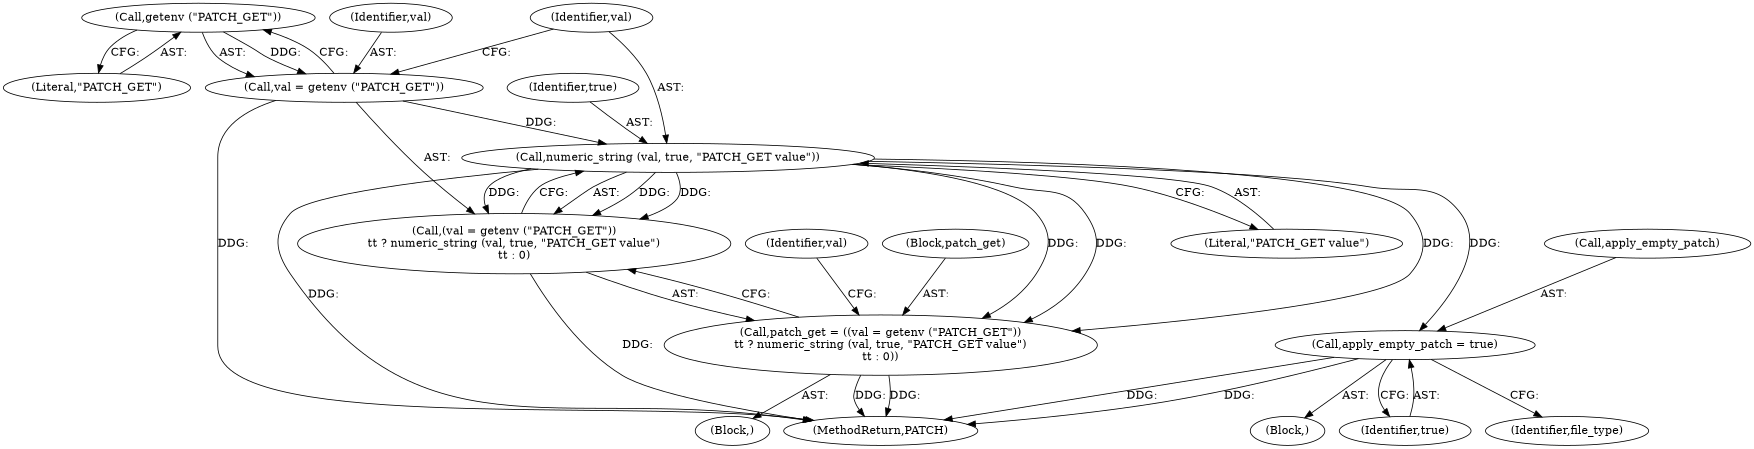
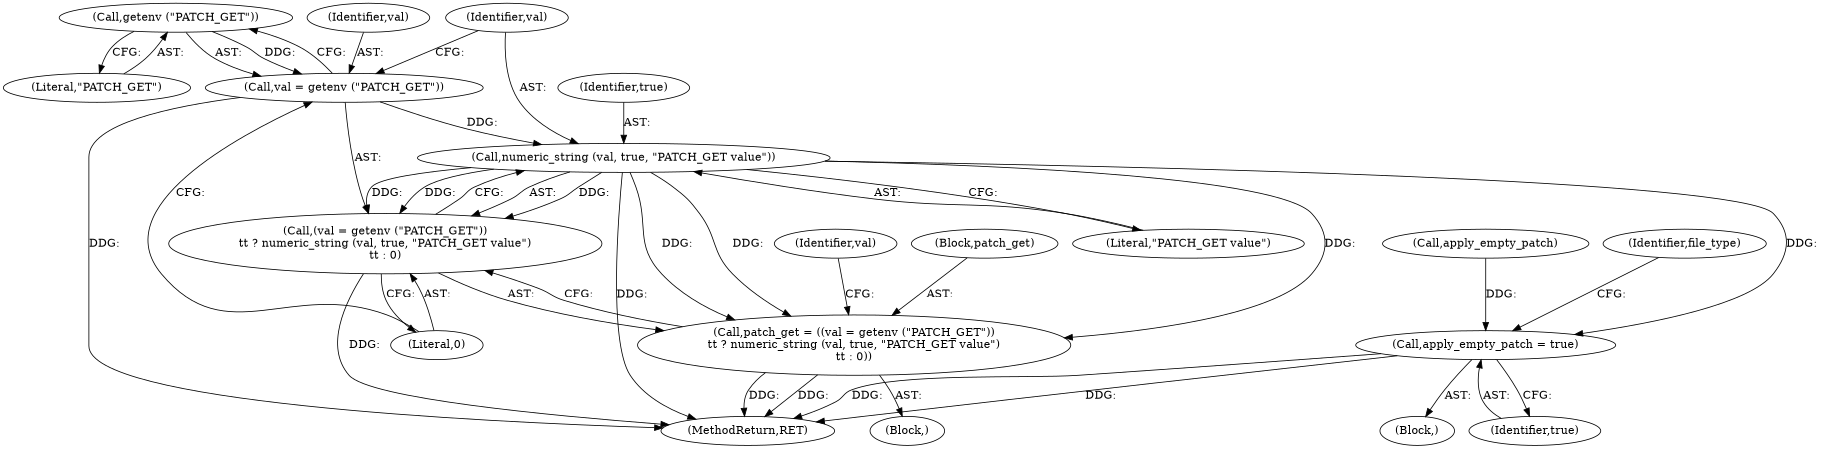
(1556, 294) -> (1503, 294)
none -> (437, 345)
(1483, 386) -> (1589, 292)
(881, 431) -> (748, 431)
